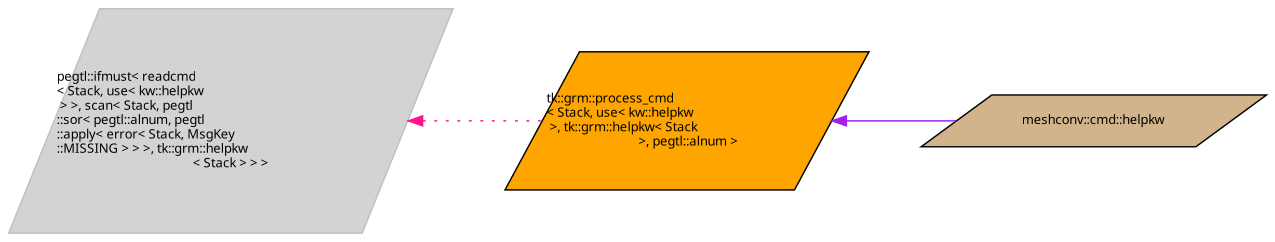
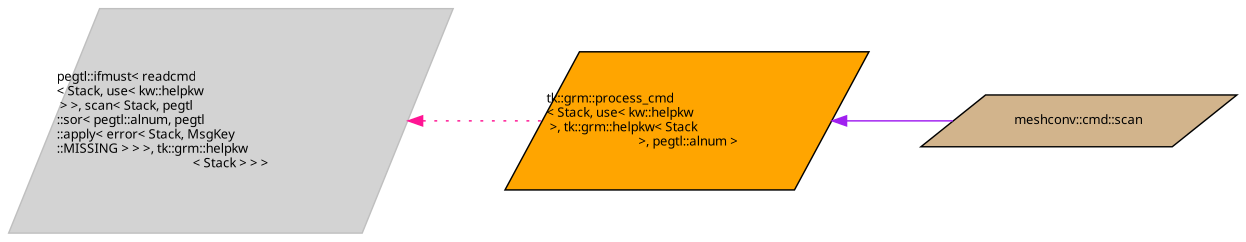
(1094, 121) -> (1079, 121)
